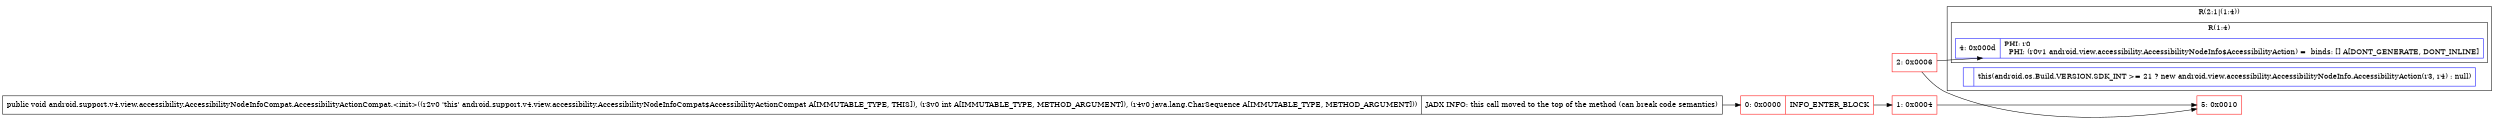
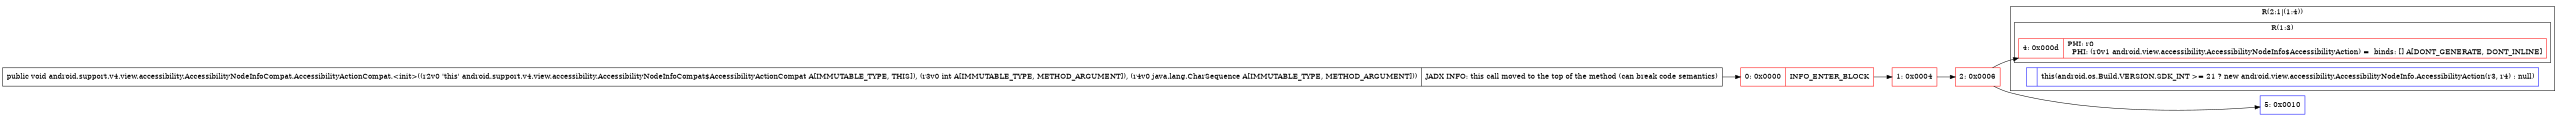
(2219, 28) -> (2283, 28)
(2219, 48) -> (2283, 48)
(2064, 105) -> (1944, 77)
(2219, 105) -> (2283, 105)
